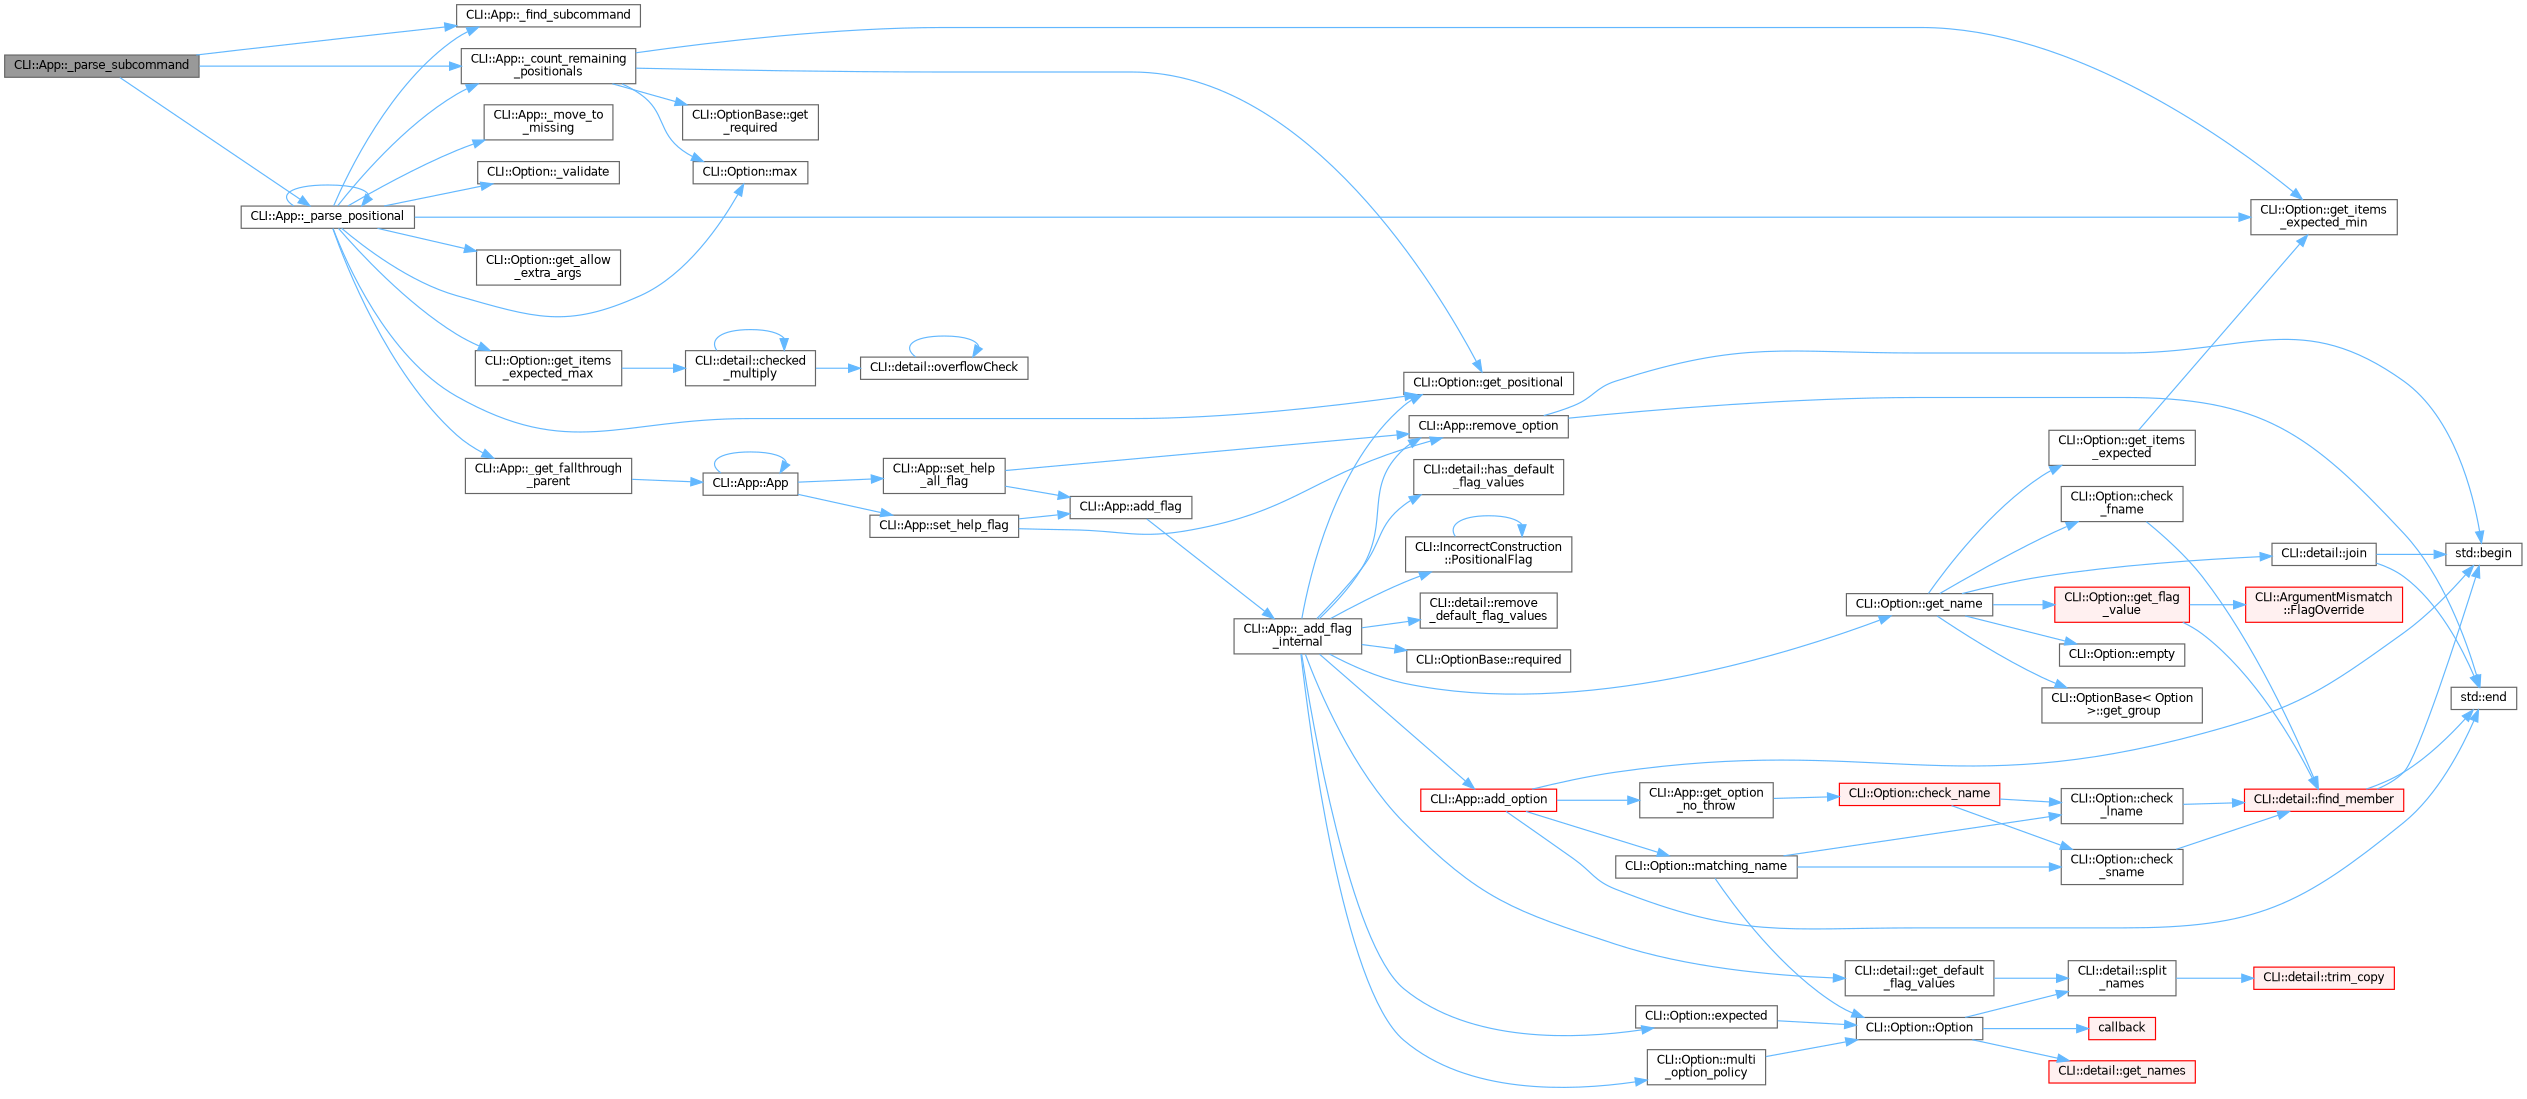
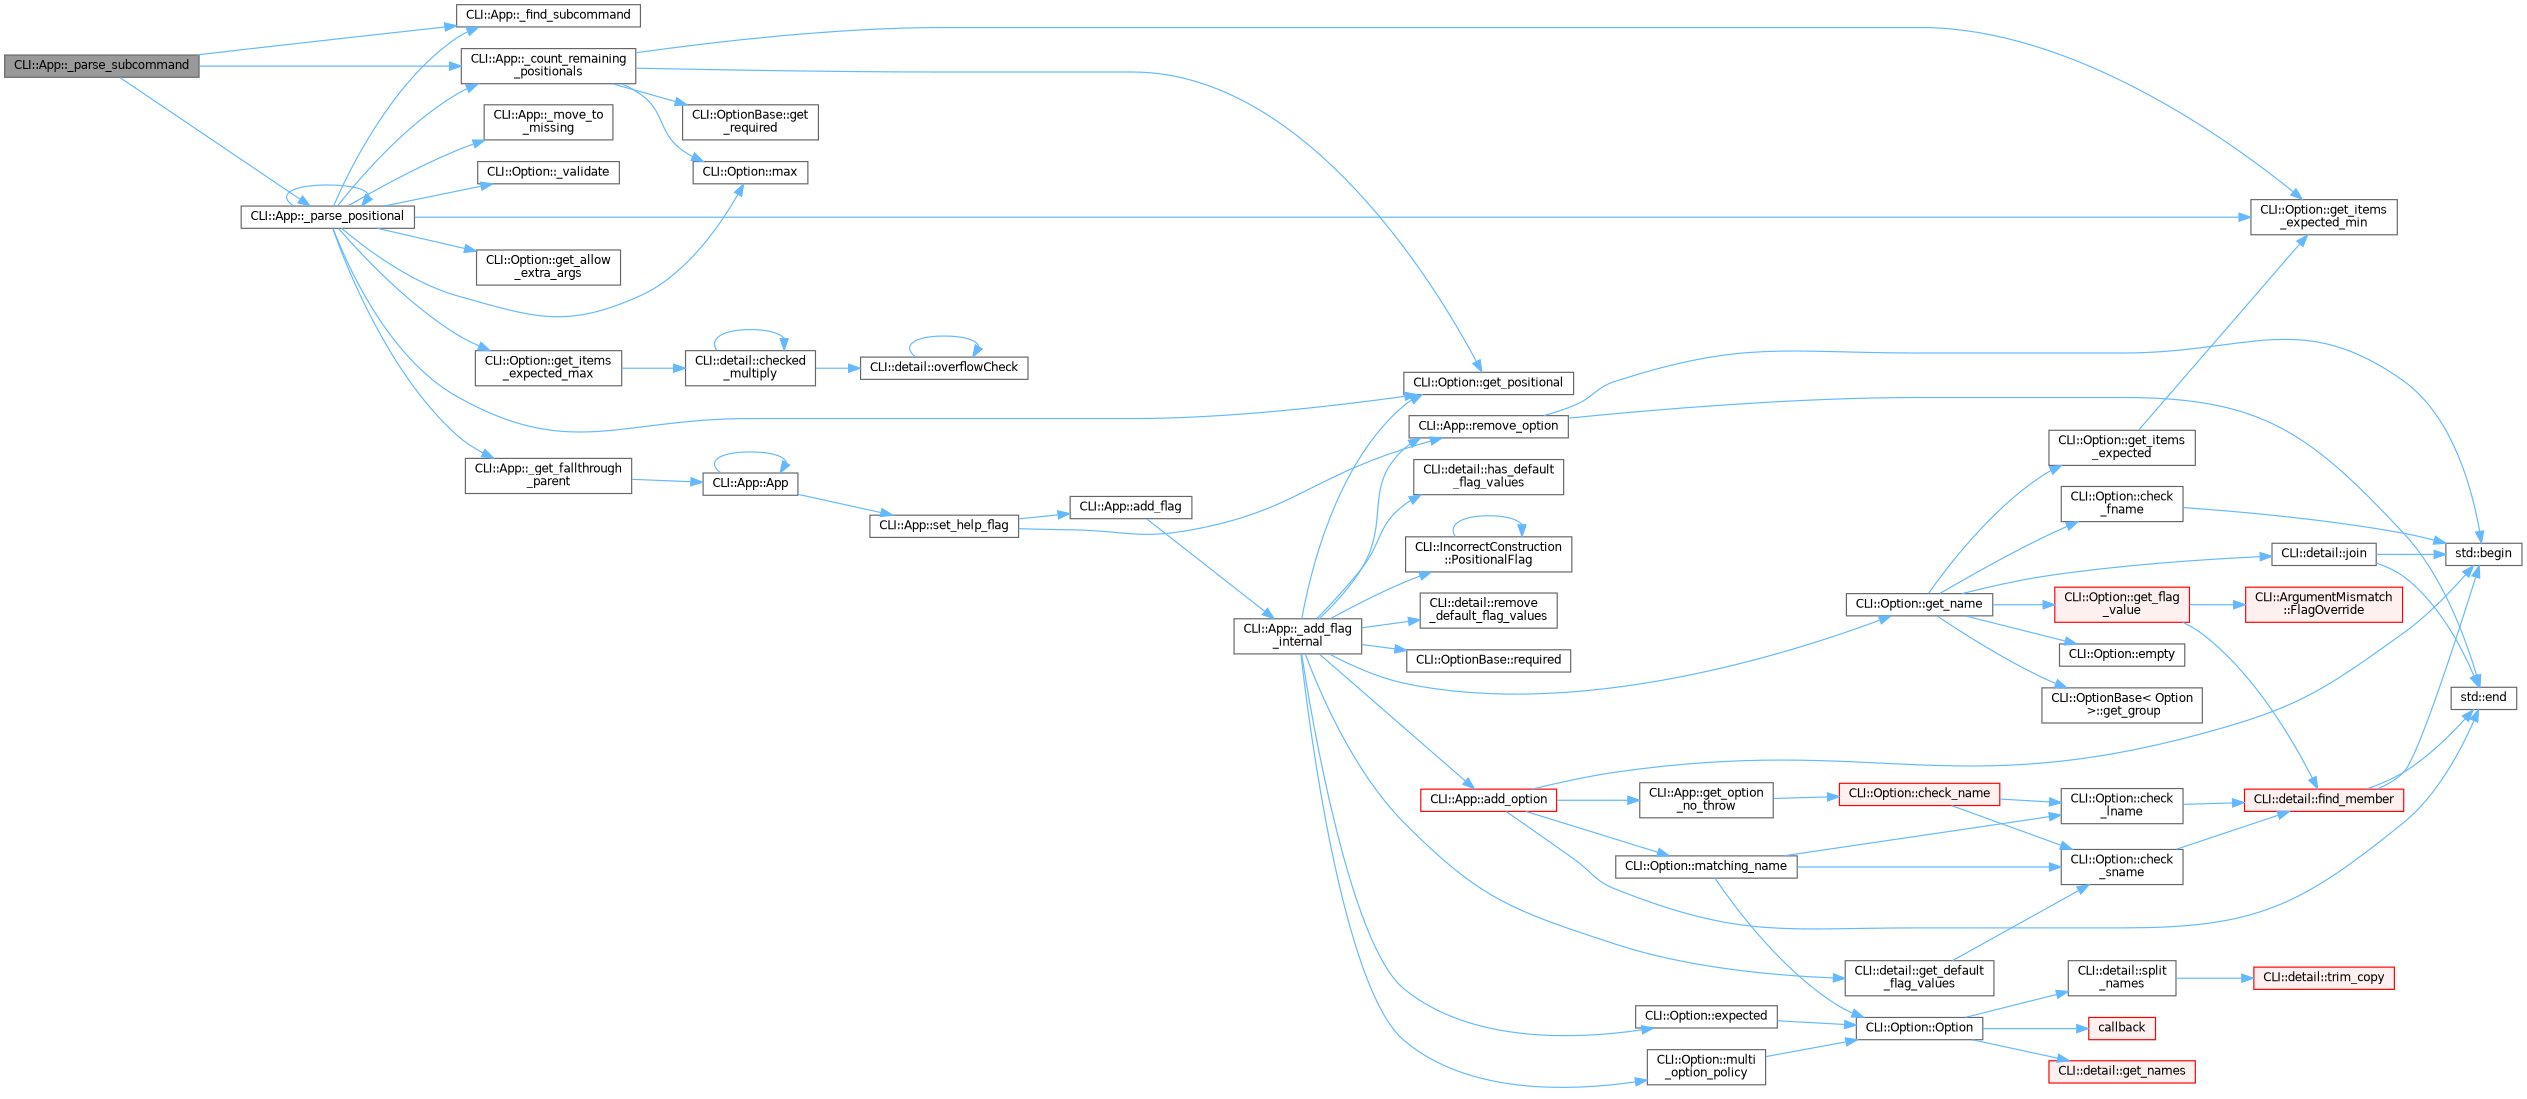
(944, 476) -> none
(2245, 640) -> (2309, 519)
(2025, 978) -> (2025, 920)
